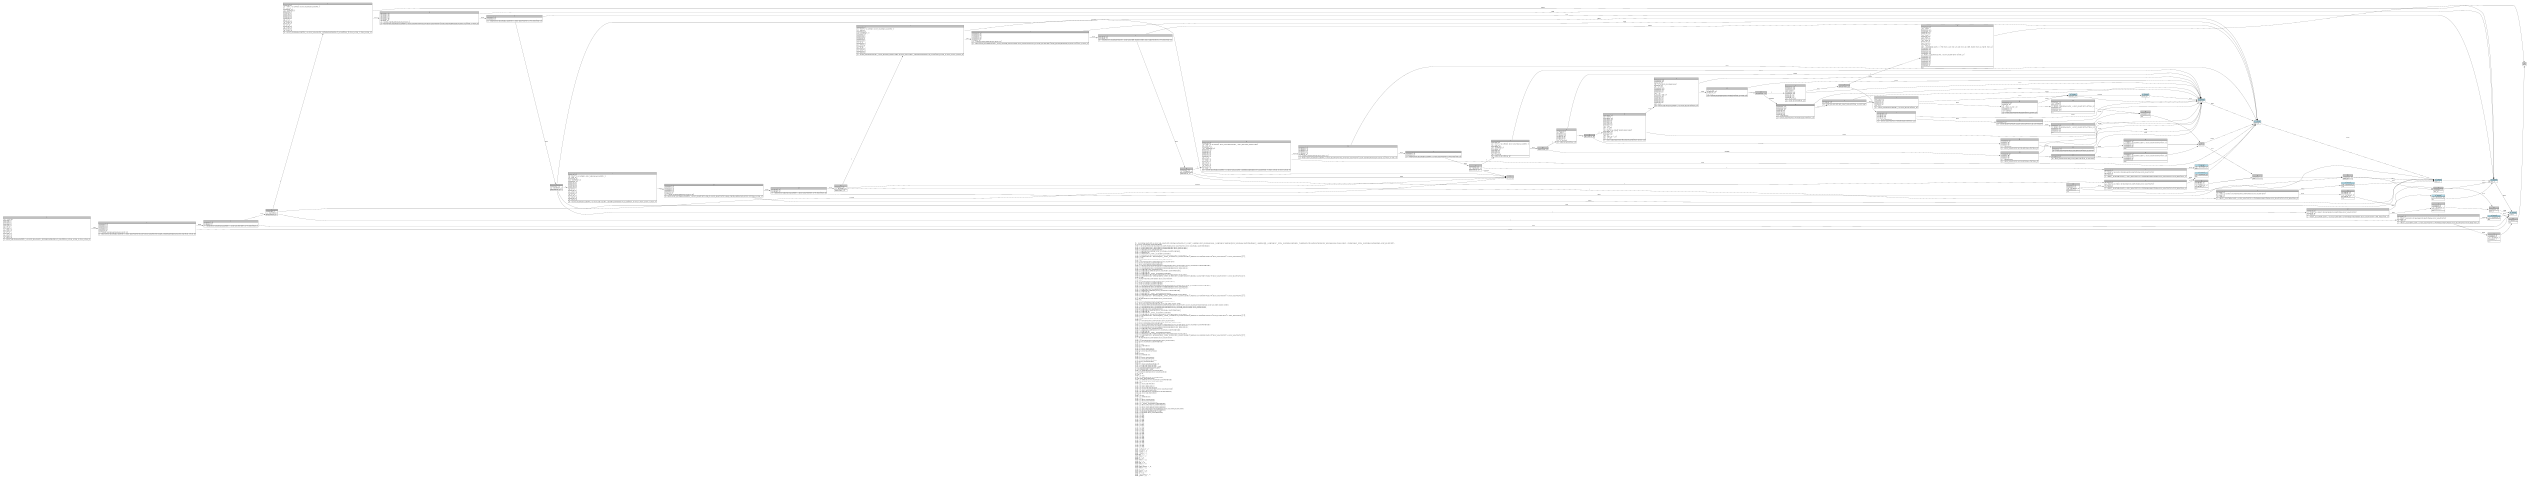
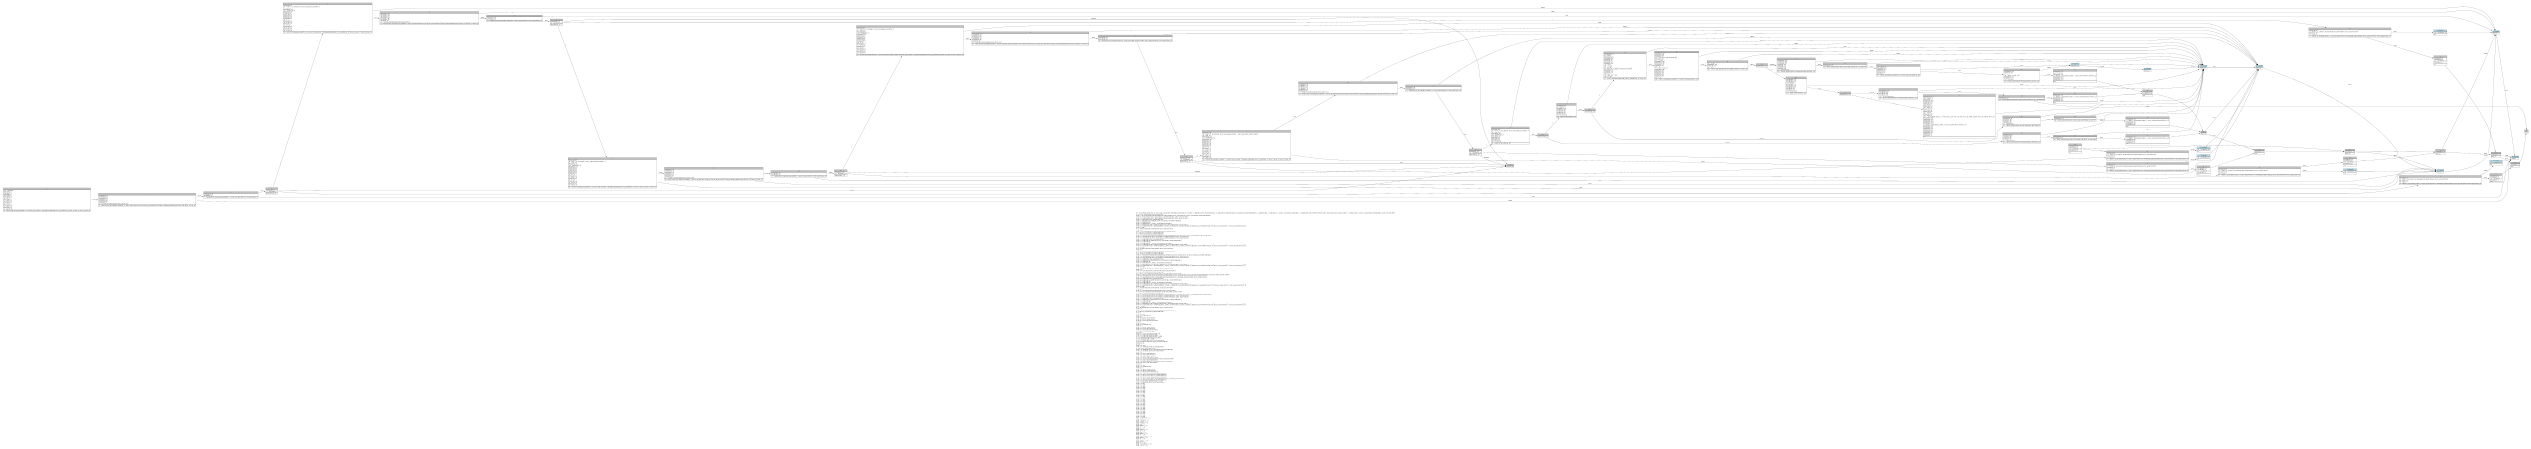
none -> (1846, 37)
(1870, 96) -> (1872, 93)
(1499, 206) -> (1551, 189)
